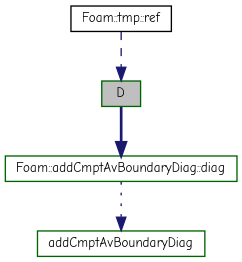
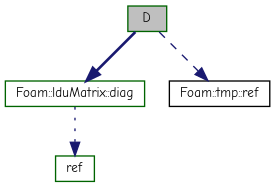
(121, 49) -> (179, 51)
(121, 169) -> (75, 94)
(121, 244) -> (75, 169)
